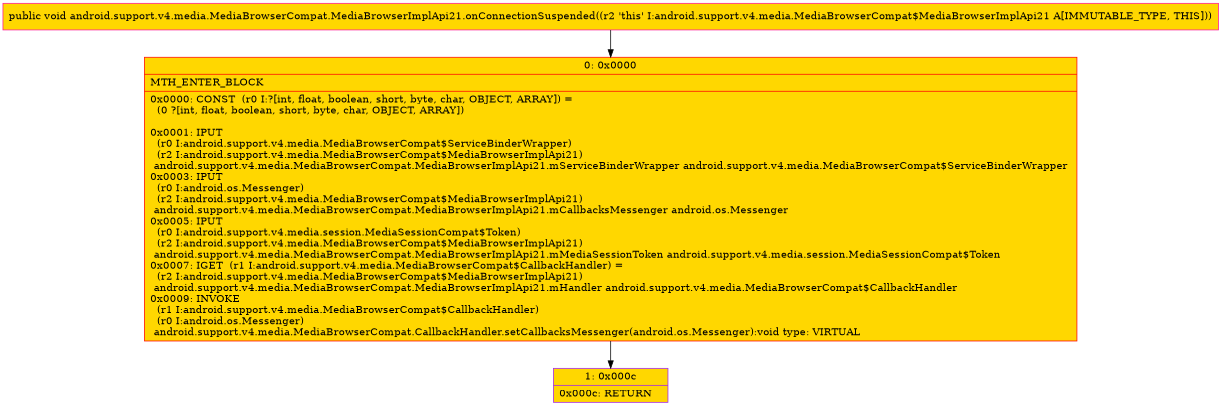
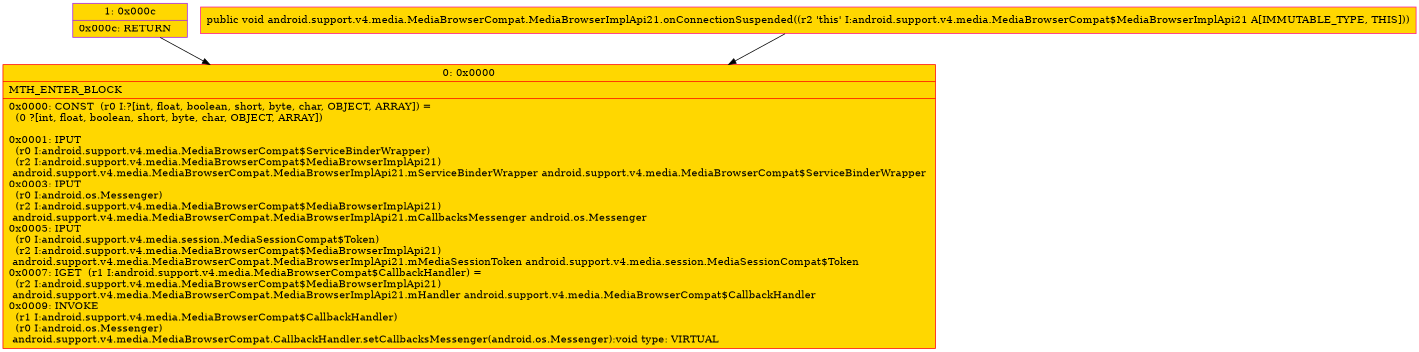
(611, 351) -> (182, 49)
